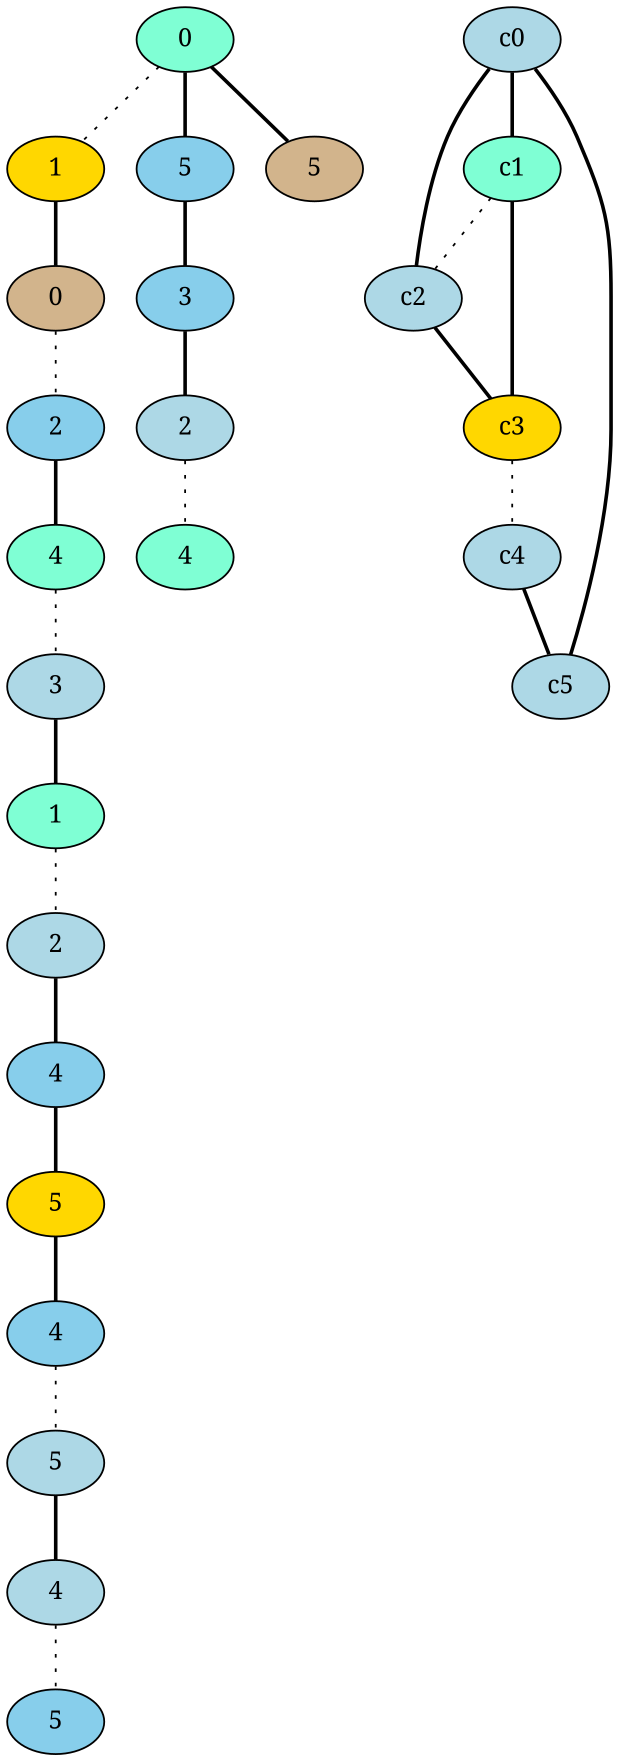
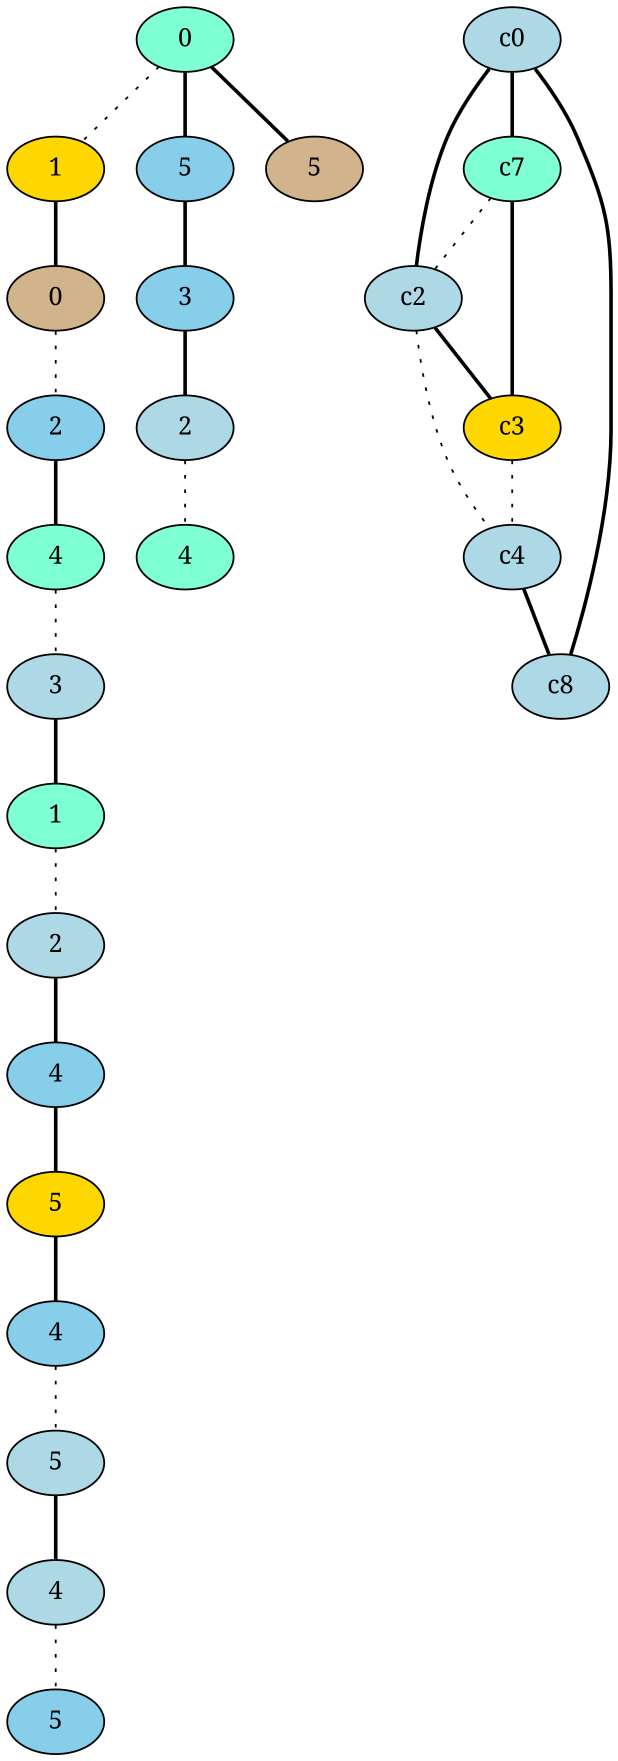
(512, 169) -> (512, 169)
none -> (438, 435)
(561, 687) -> (561, 687)
